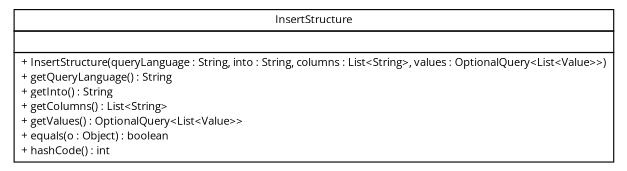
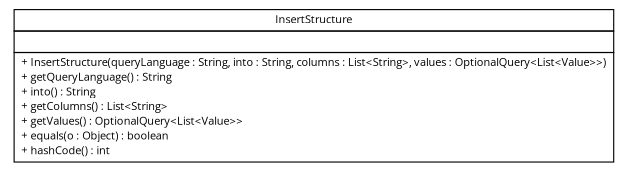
(67, 92) -> (59, 92)
